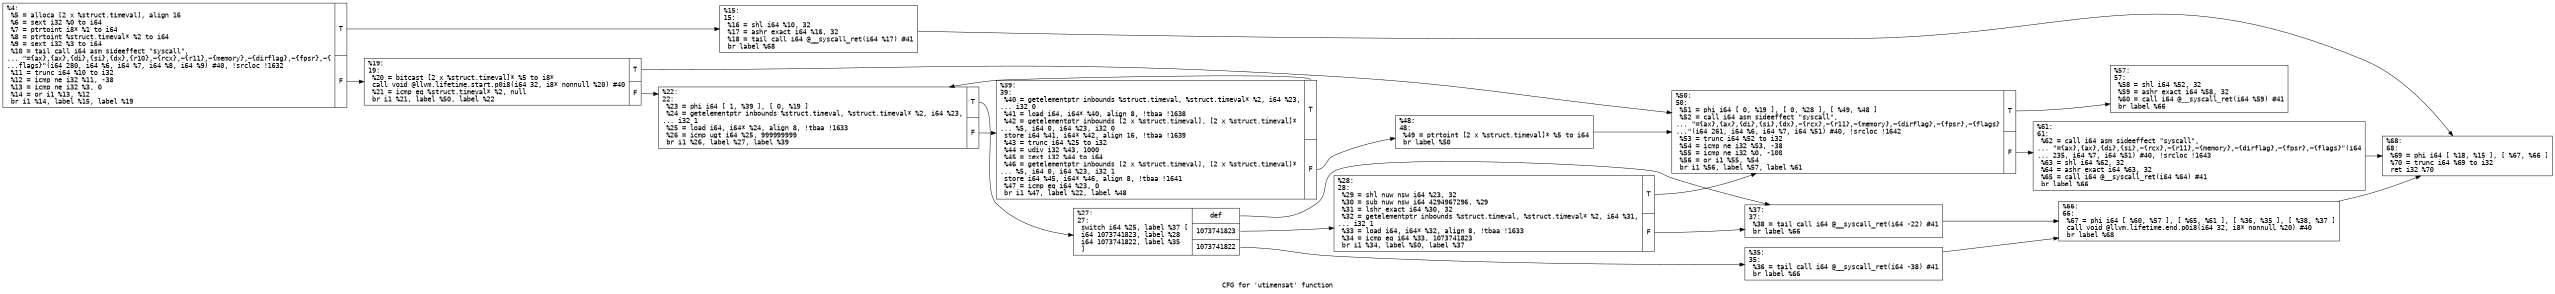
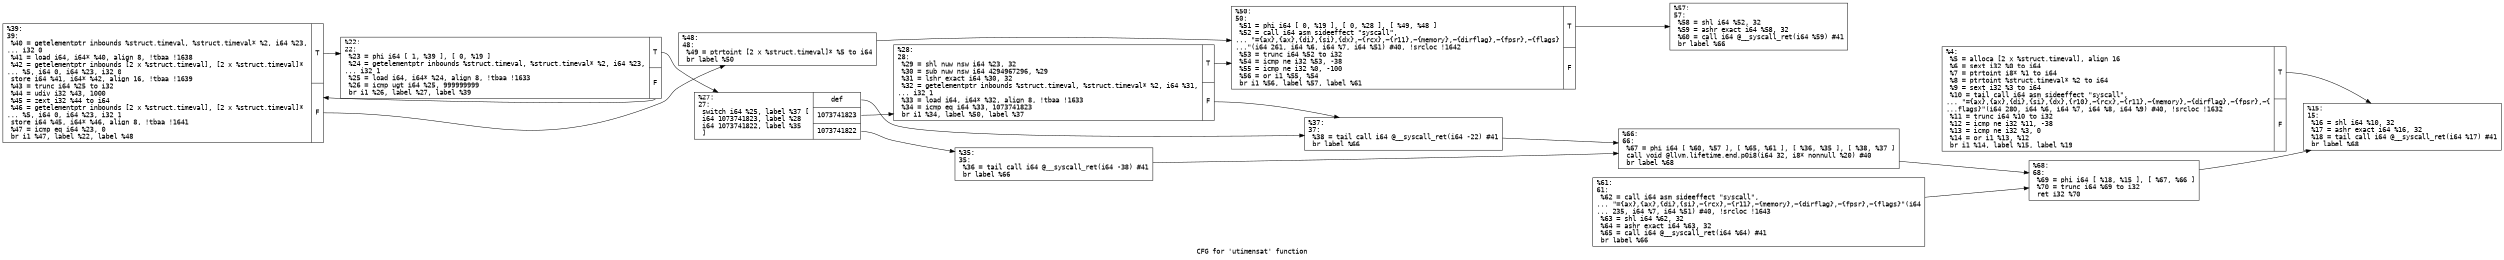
(1701, 39) -> (2253, 162)
(503, 82) -> none
(2022, 153) -> none
